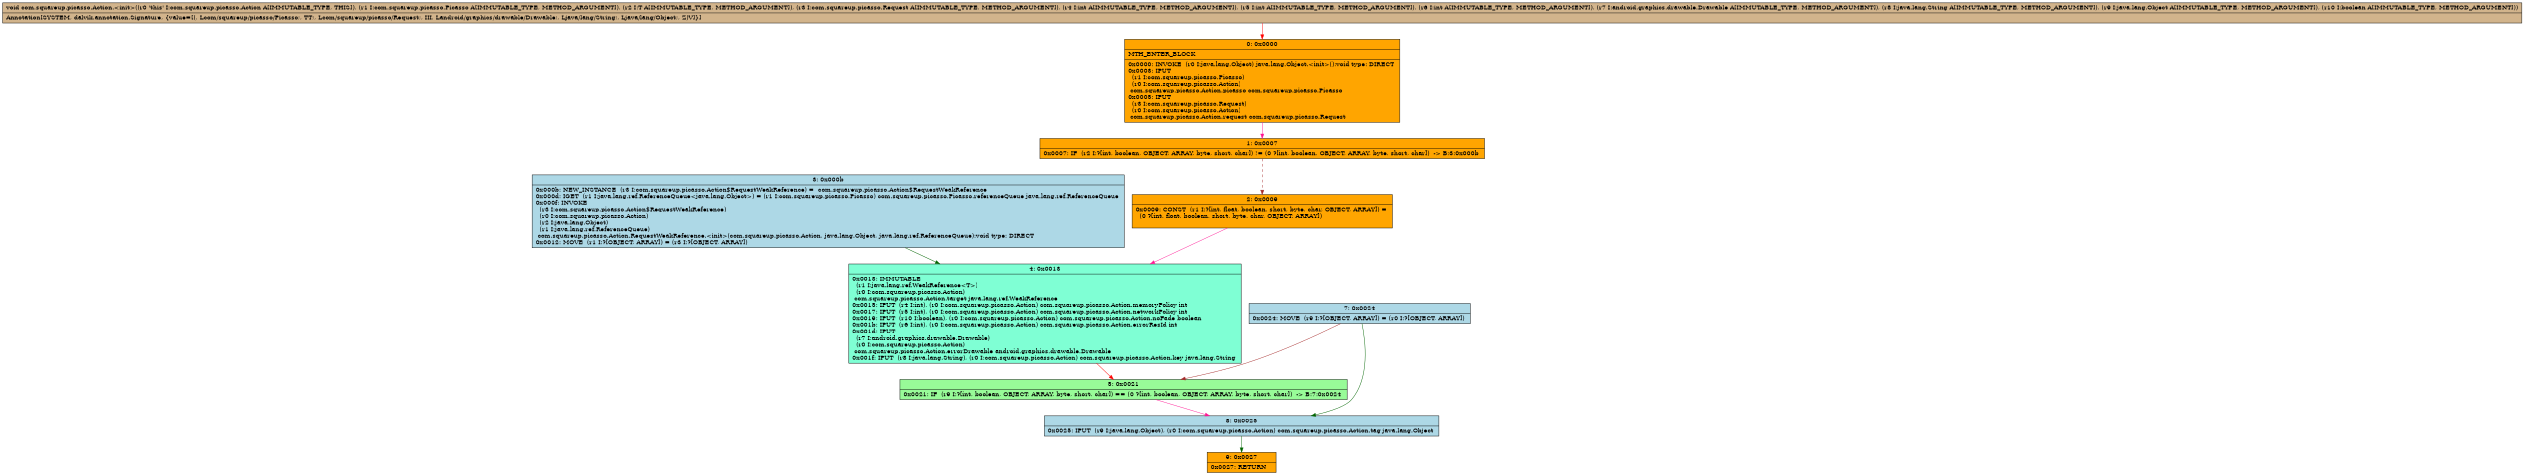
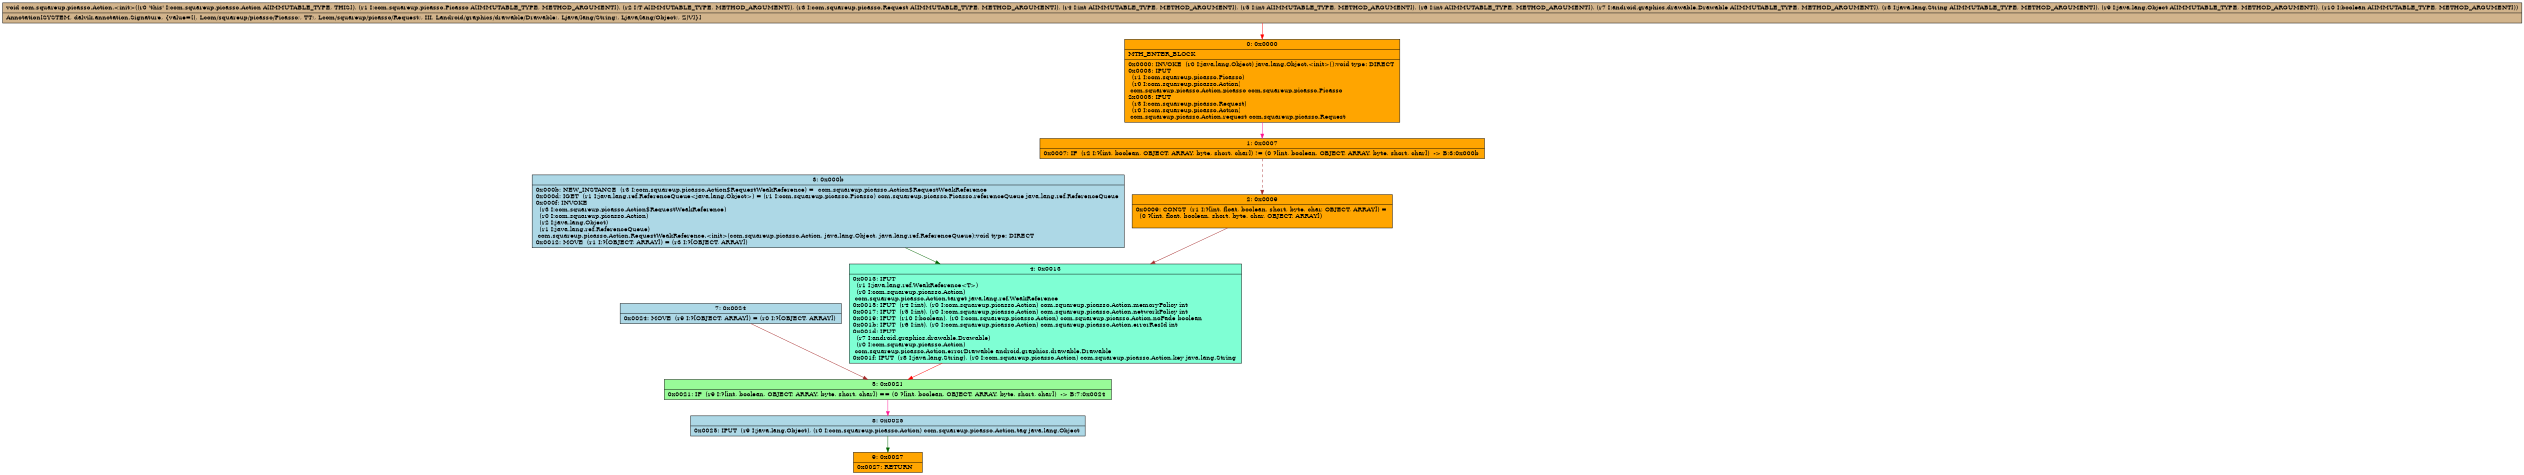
(1152, 97) -> (1152, 97)
(1191, 245) -> (1191, 245)
(889, 279) -> (876, 279)
(1361, 382) -> none
